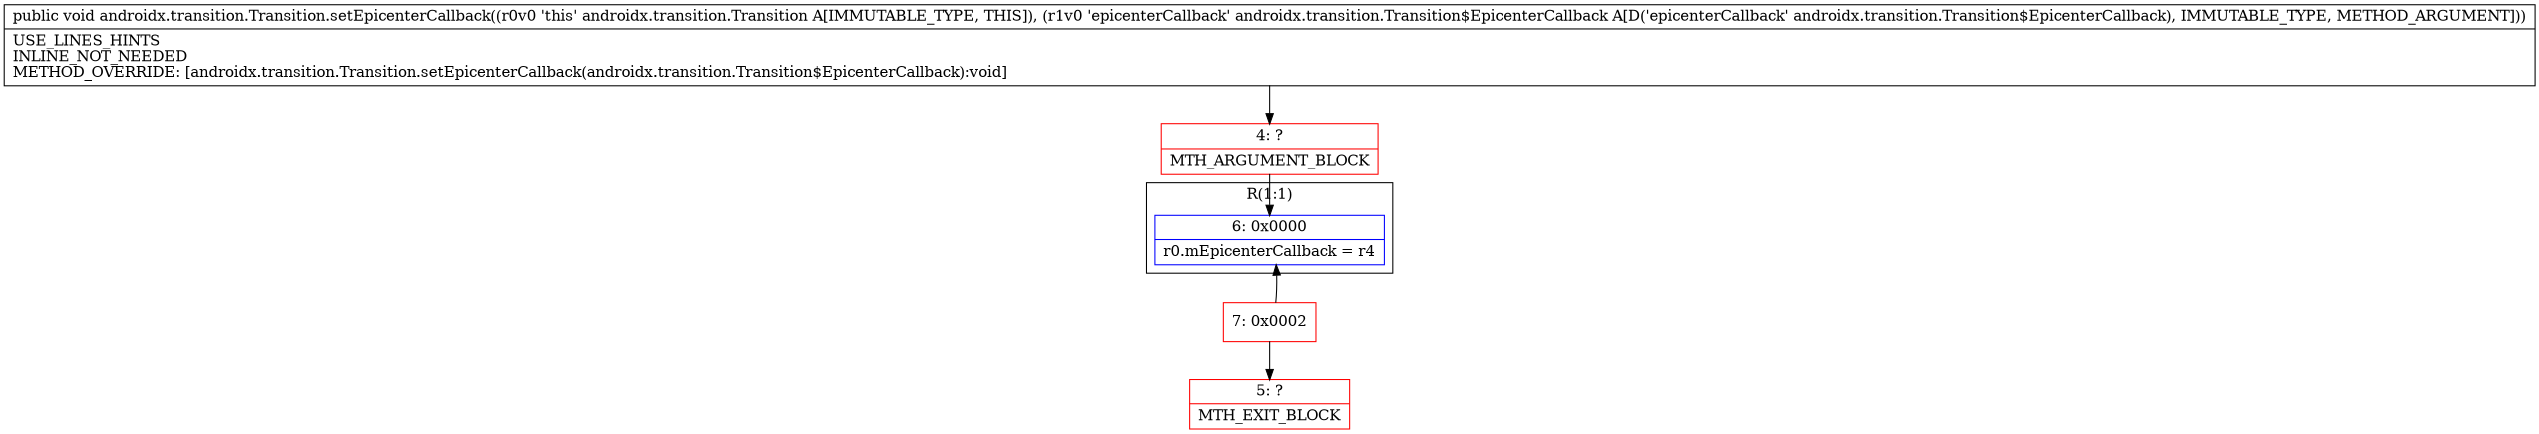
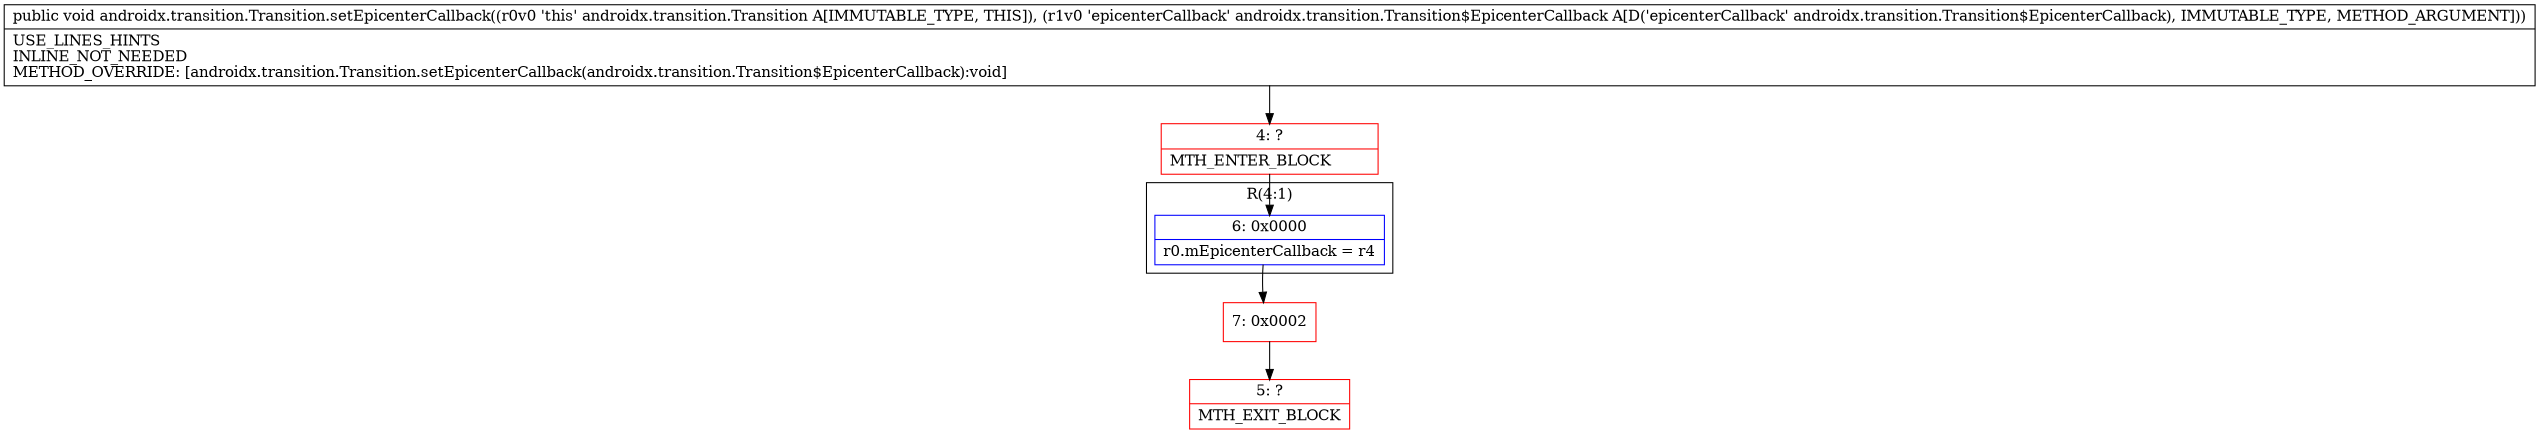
(1270, 161) -> (1251, 161)
(1270, 195) -> (1270, 195)
(1277, 289) -> (1263, 280)
